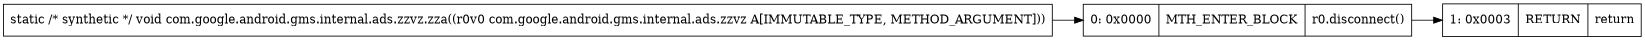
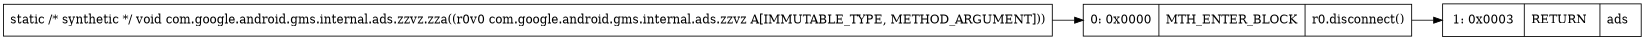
(1615, 20) -> (1618, 20)
